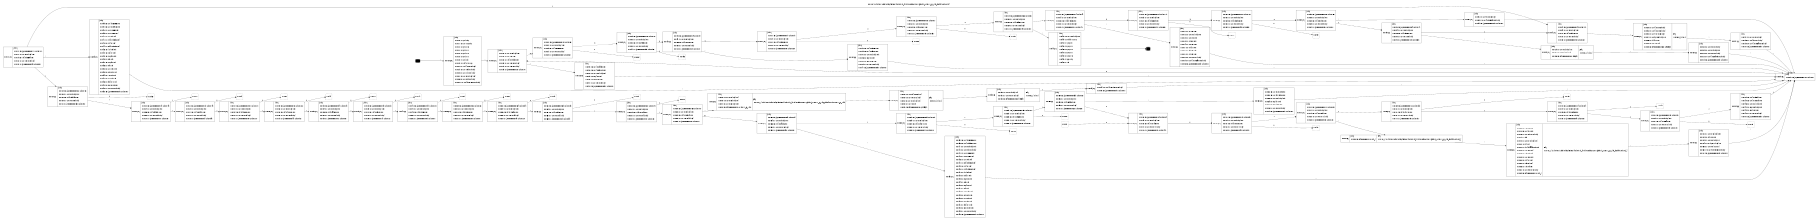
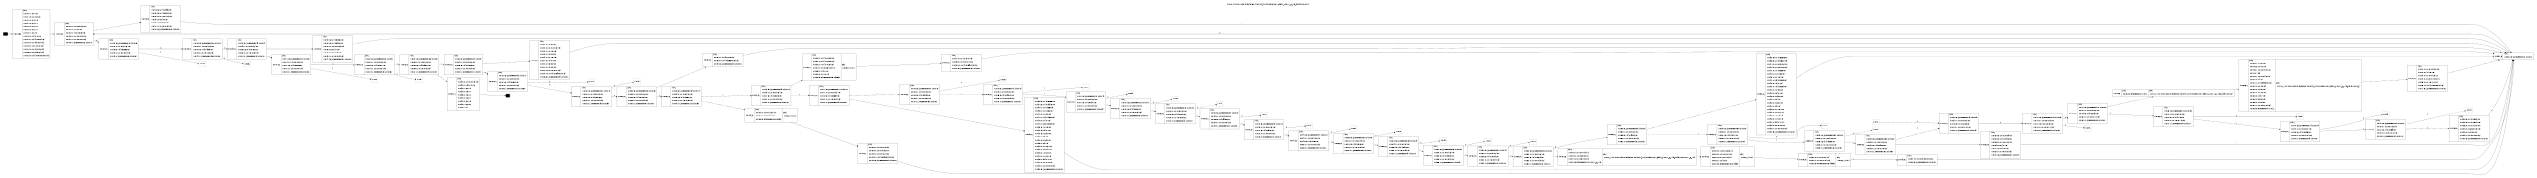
(778, 7) -> (800, 95)
